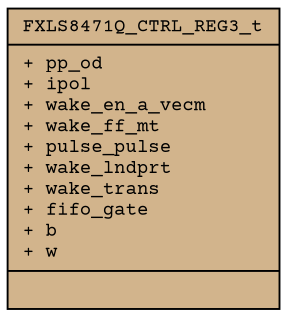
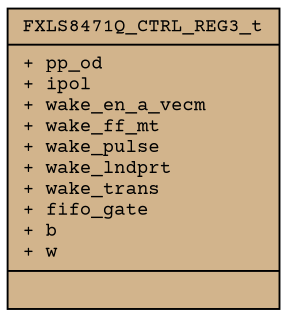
(98, 146) -> (92, 146)
